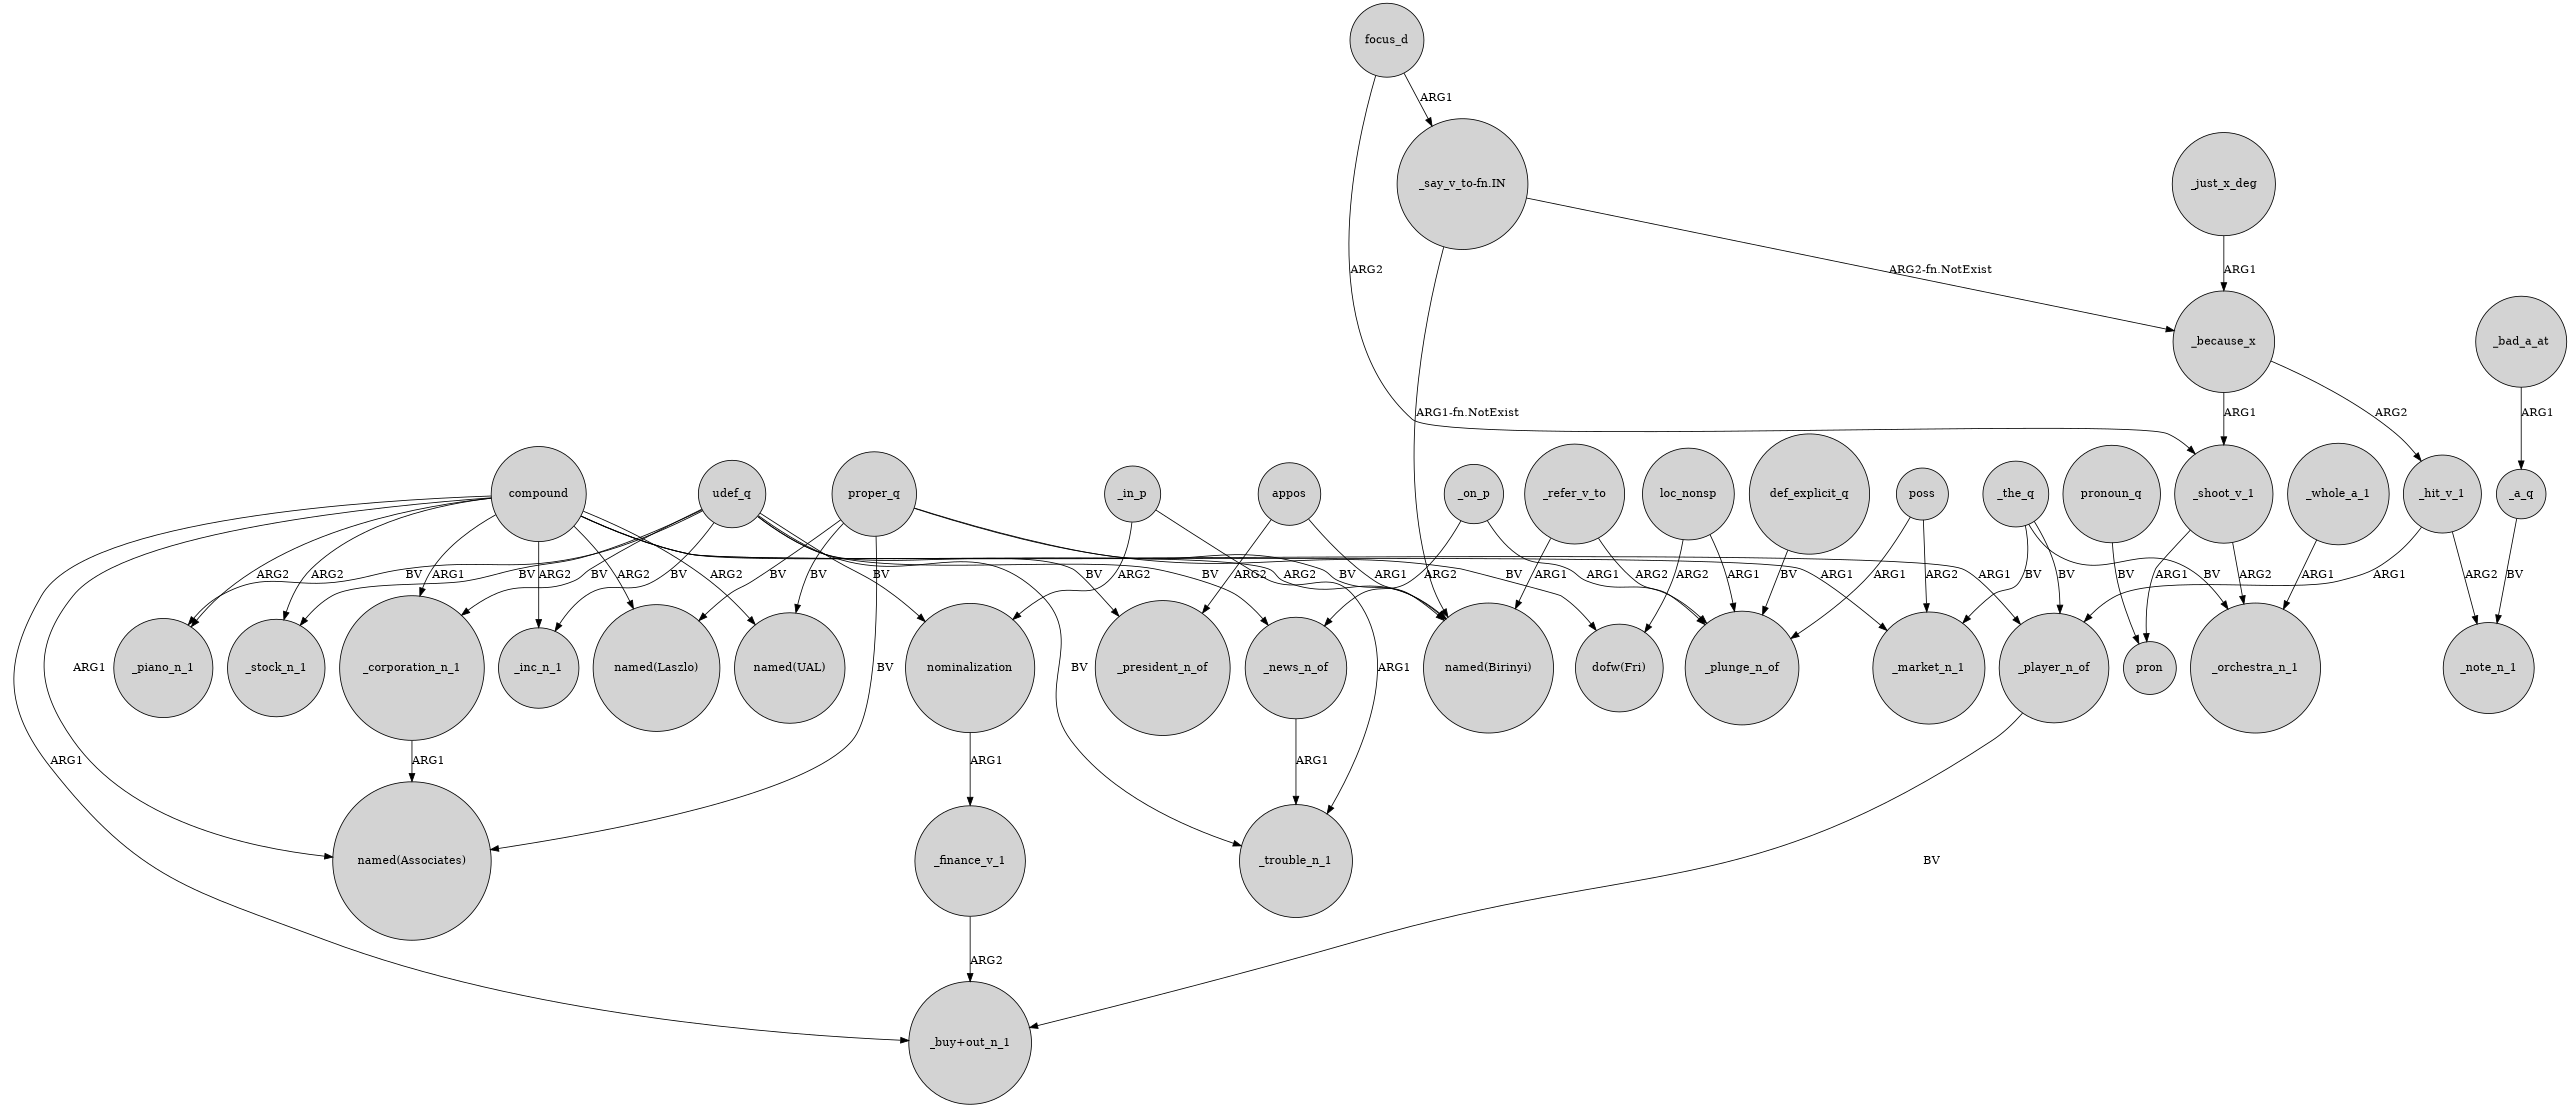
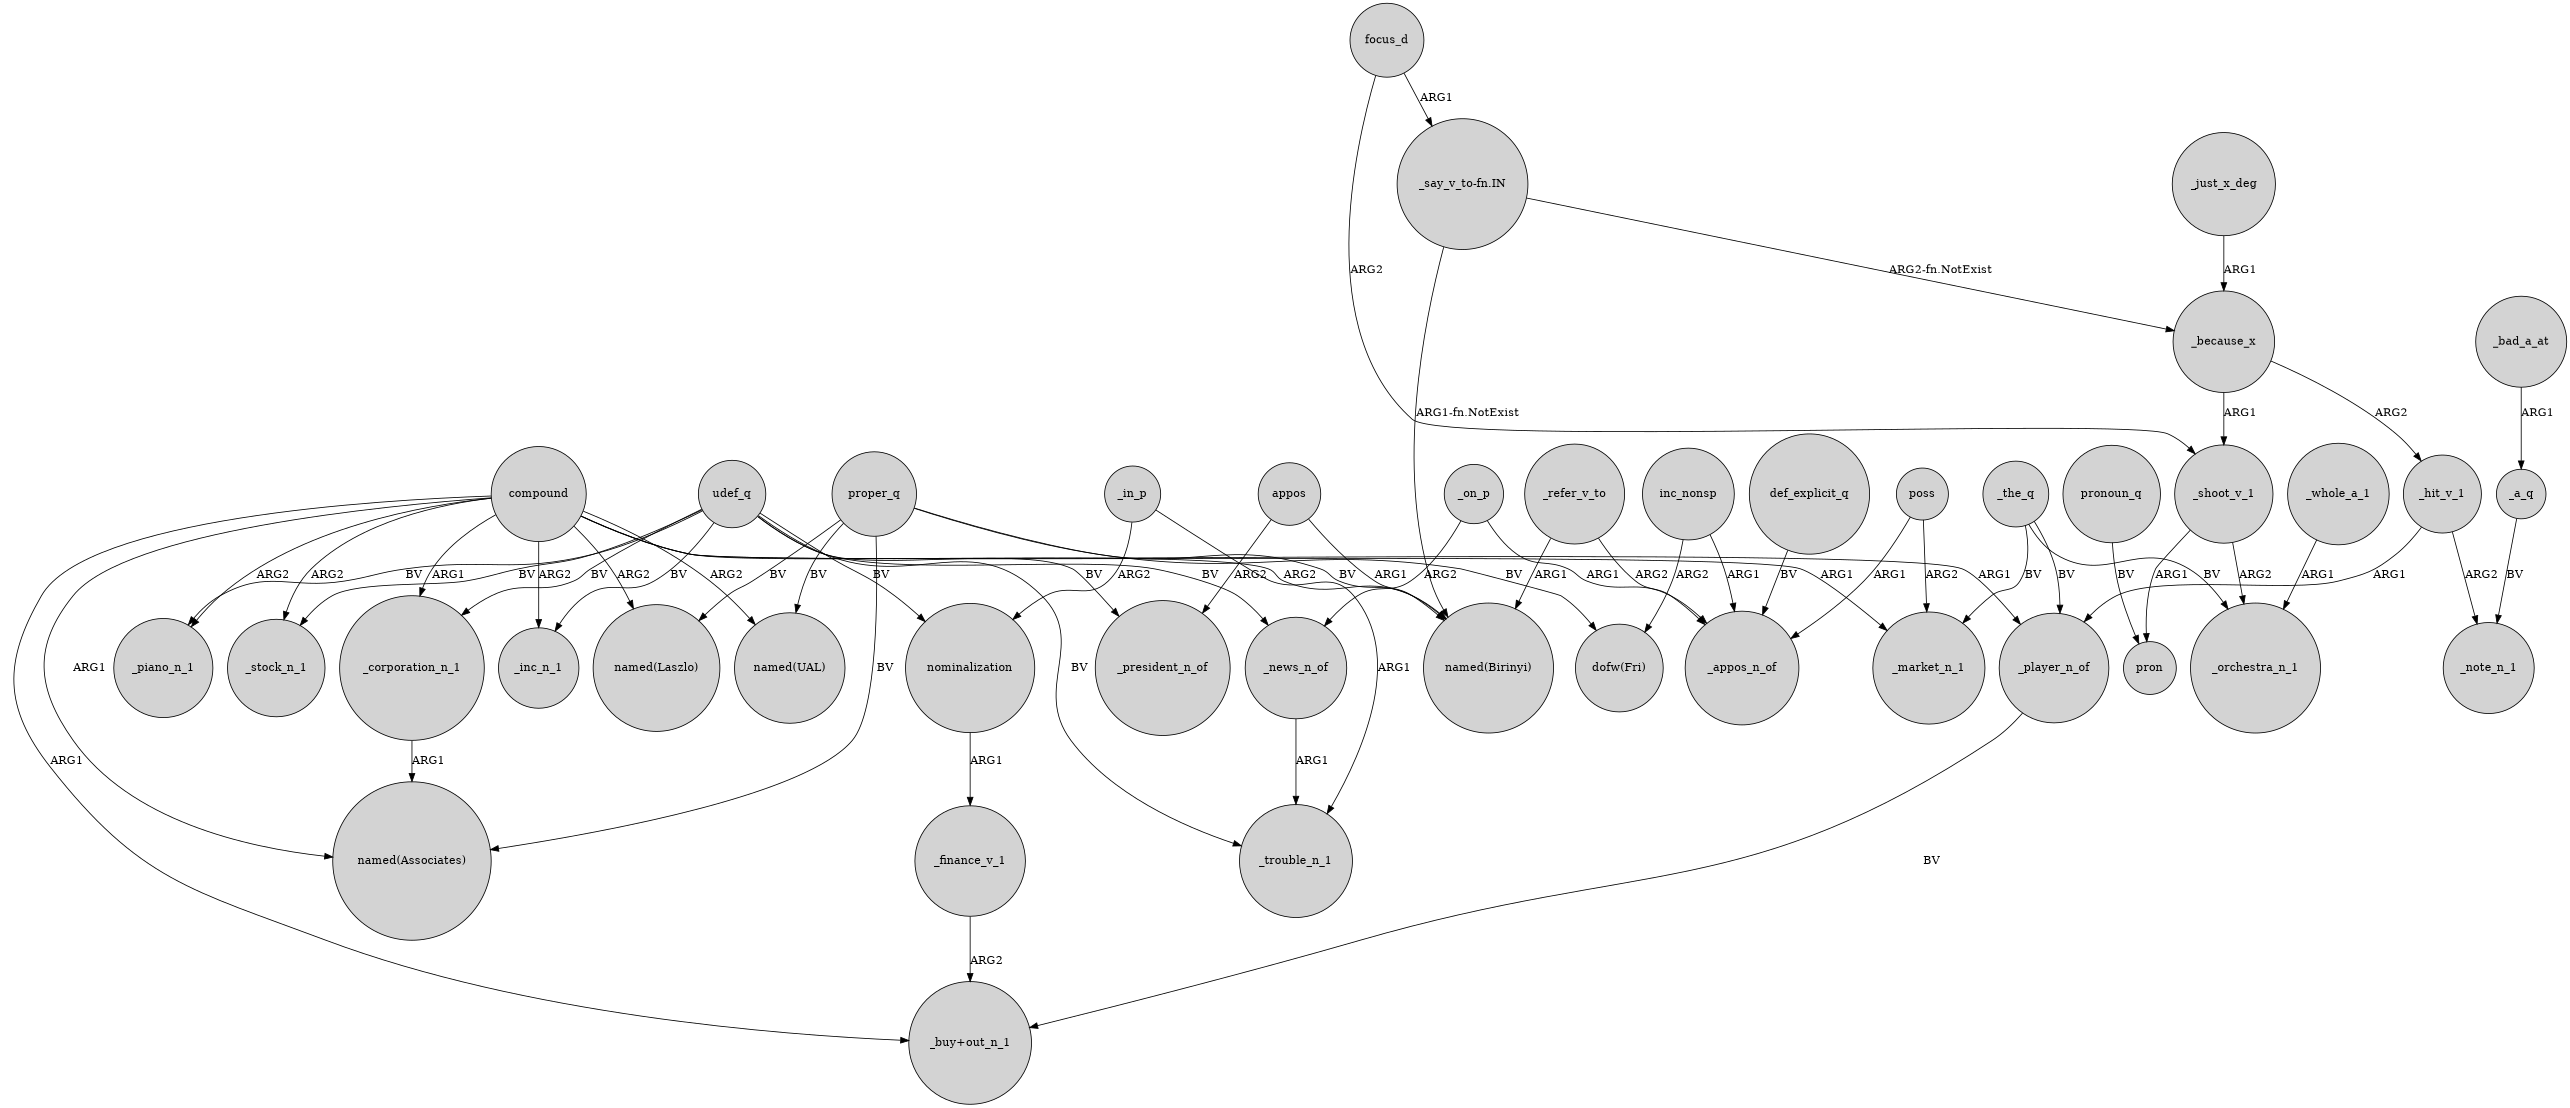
(1688, 494) -> (1688, 494)
(1742, 668) -> (1742, 668)
